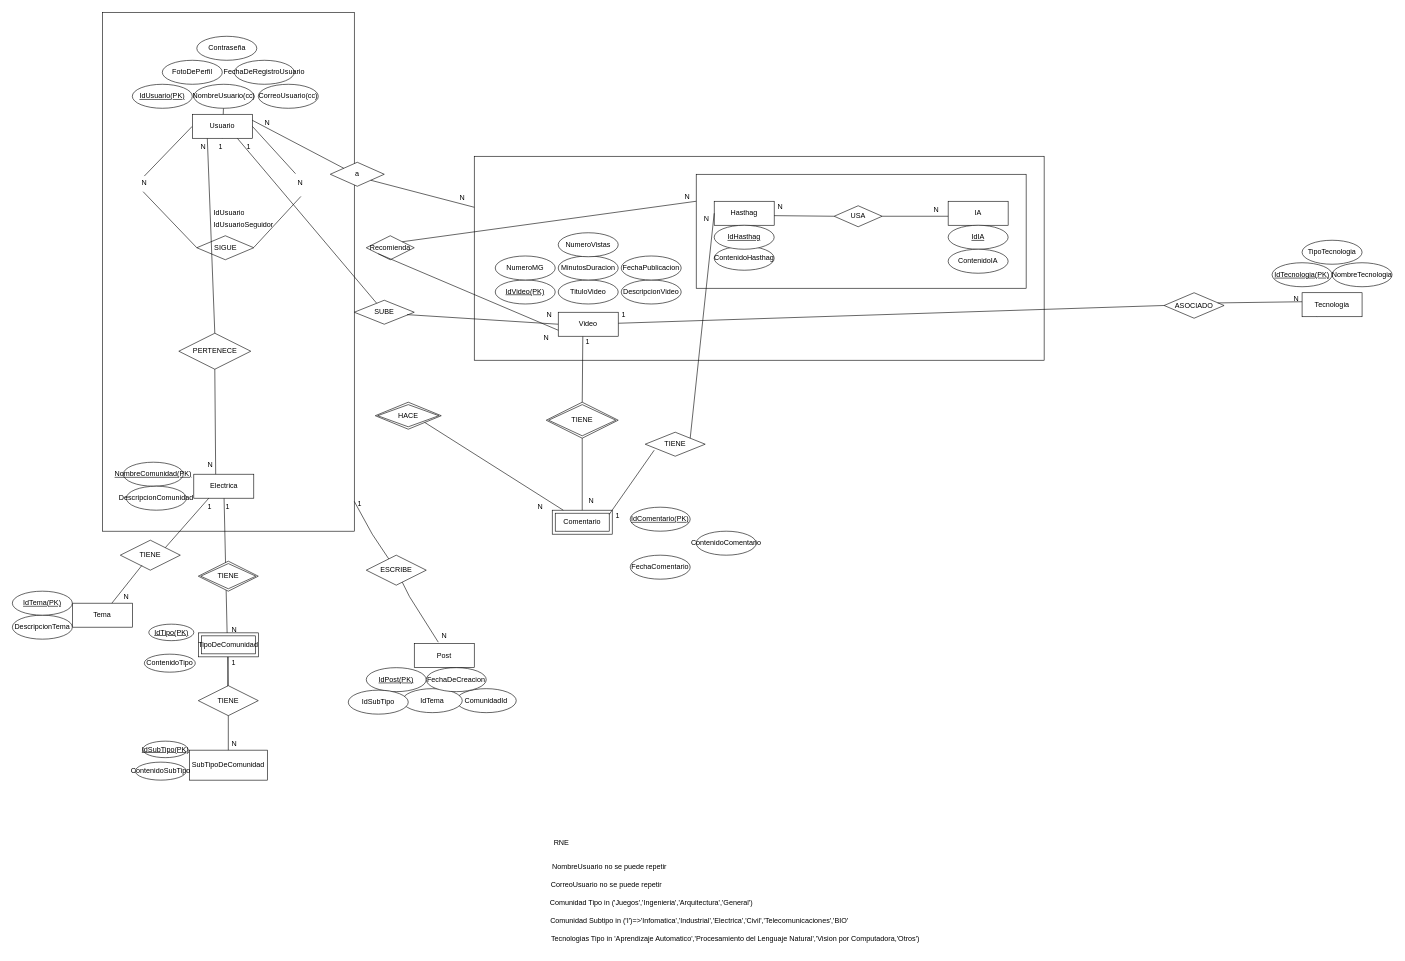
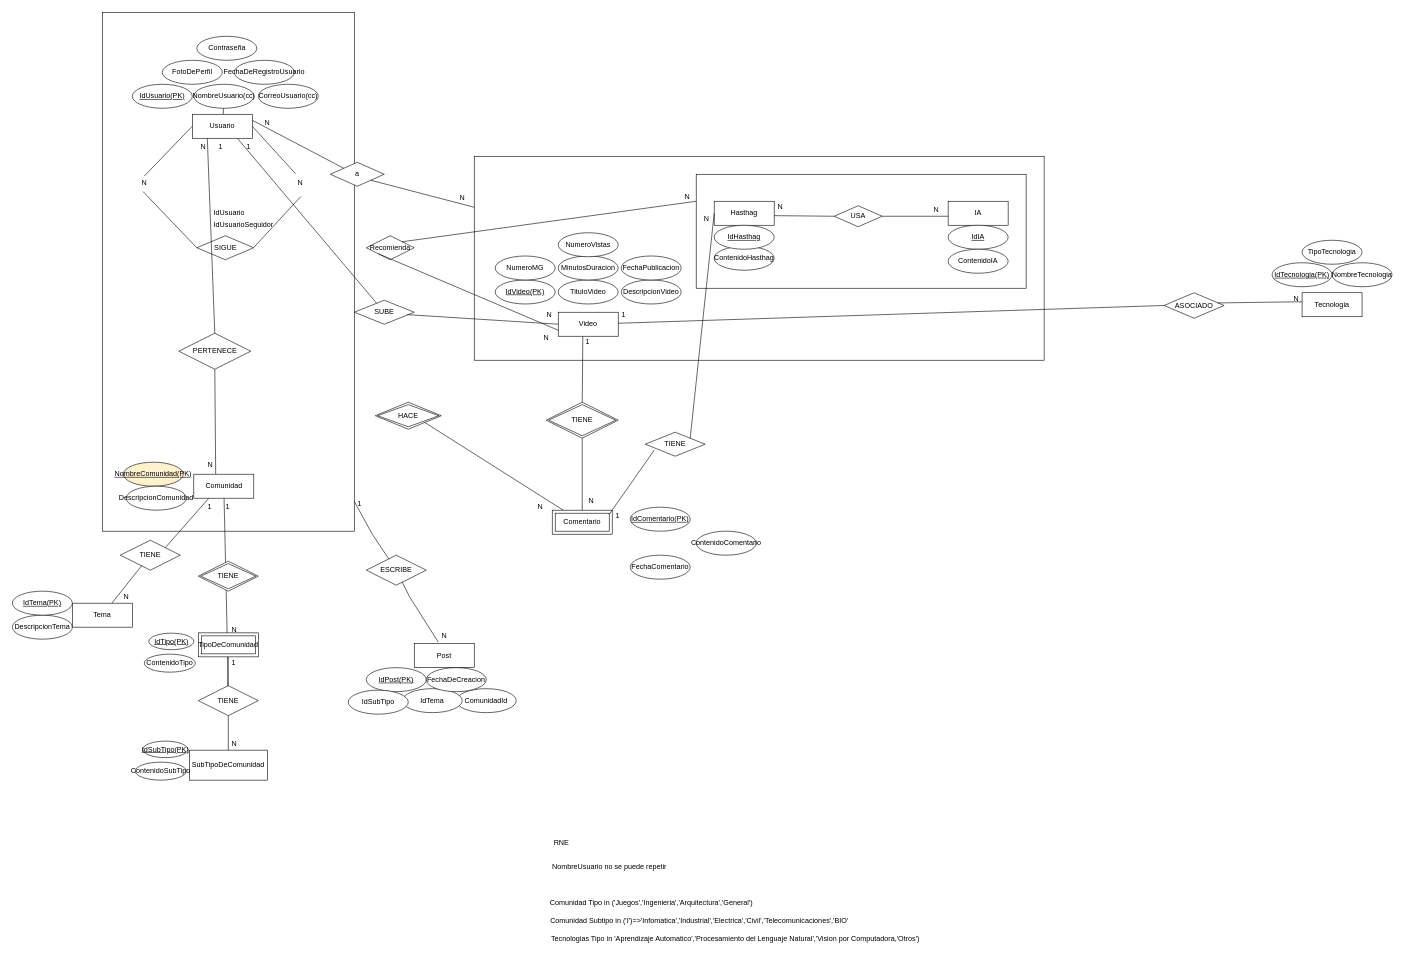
(153, 474) -> (153, 474)
(224, 486) -> (224, 486)
(171, 633) -> (171, 642)
(606, 885) -> none
